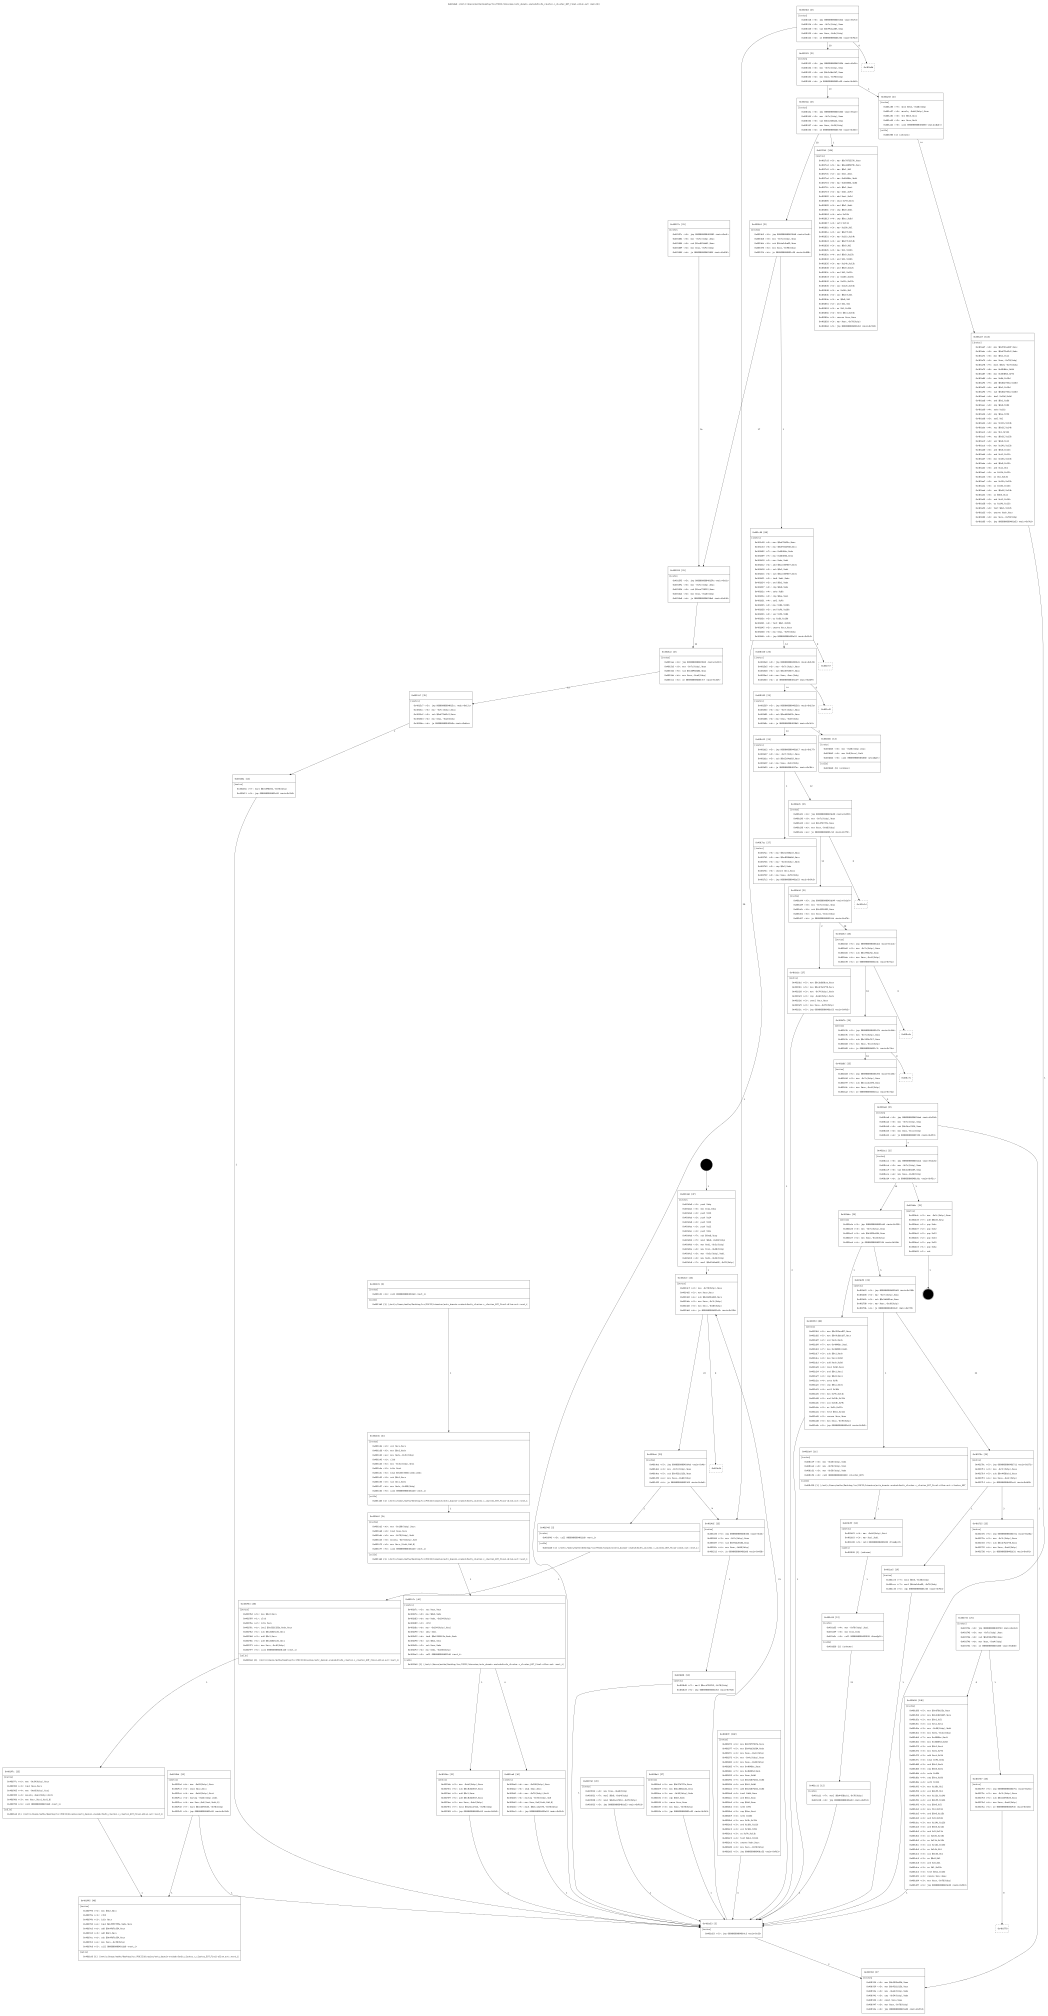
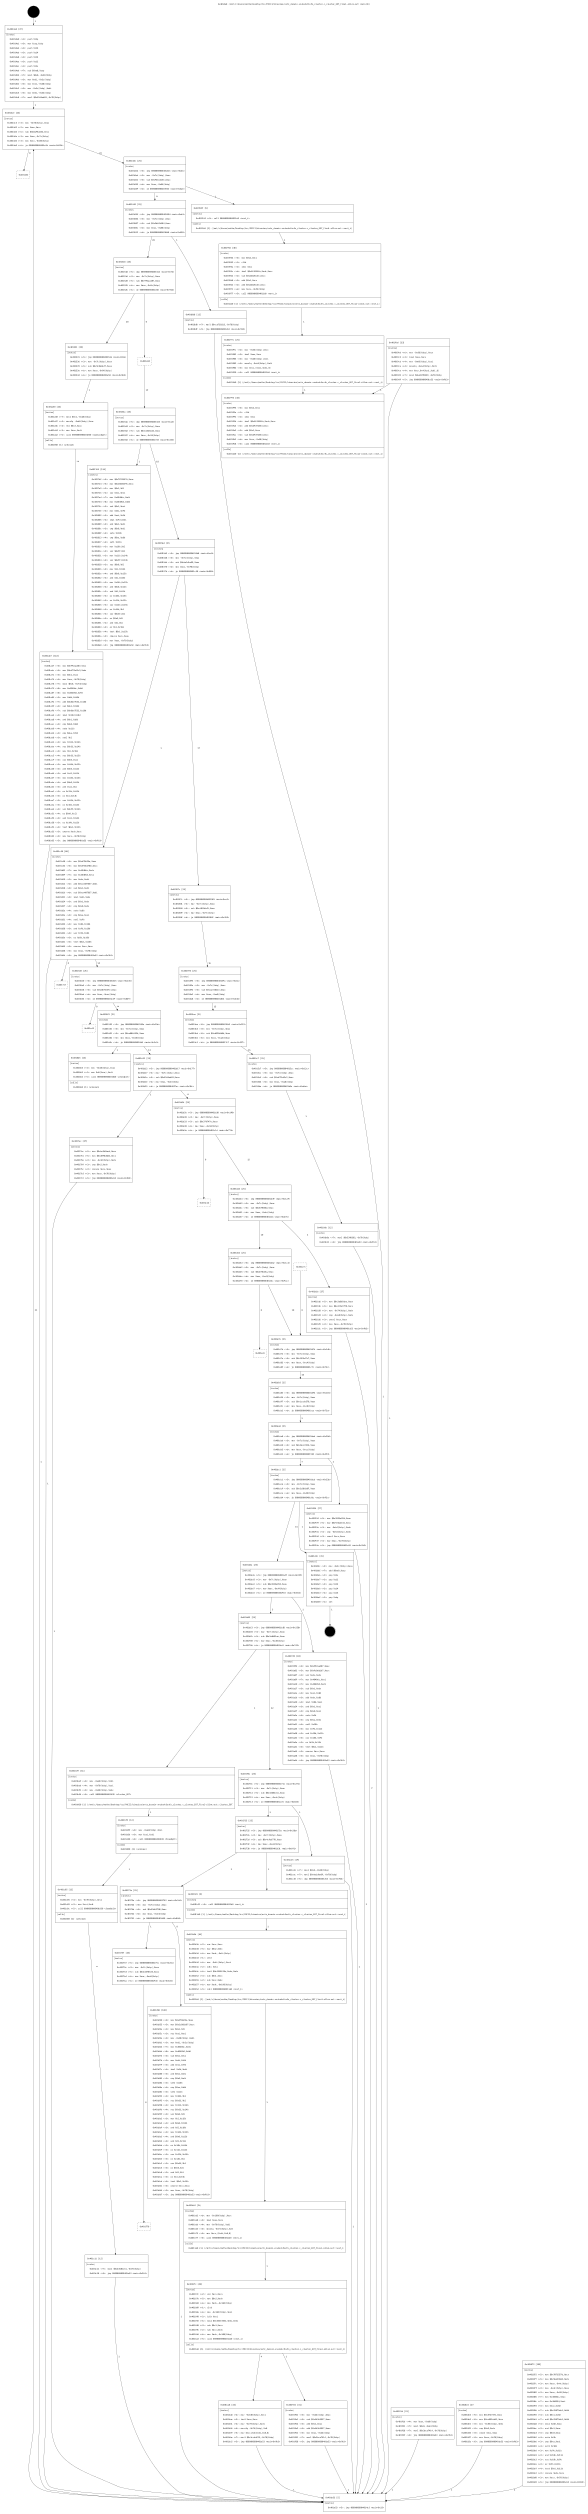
(828, 91) -> (145, 386)
(740, 411) -> (191, 730)
(742, 756) -> (150, 246)
(899, 1061) -> (300, 1302)
none -> (210, 1869)
none -> (267, 1871)
(808, 1958) -> (364, 2021)
